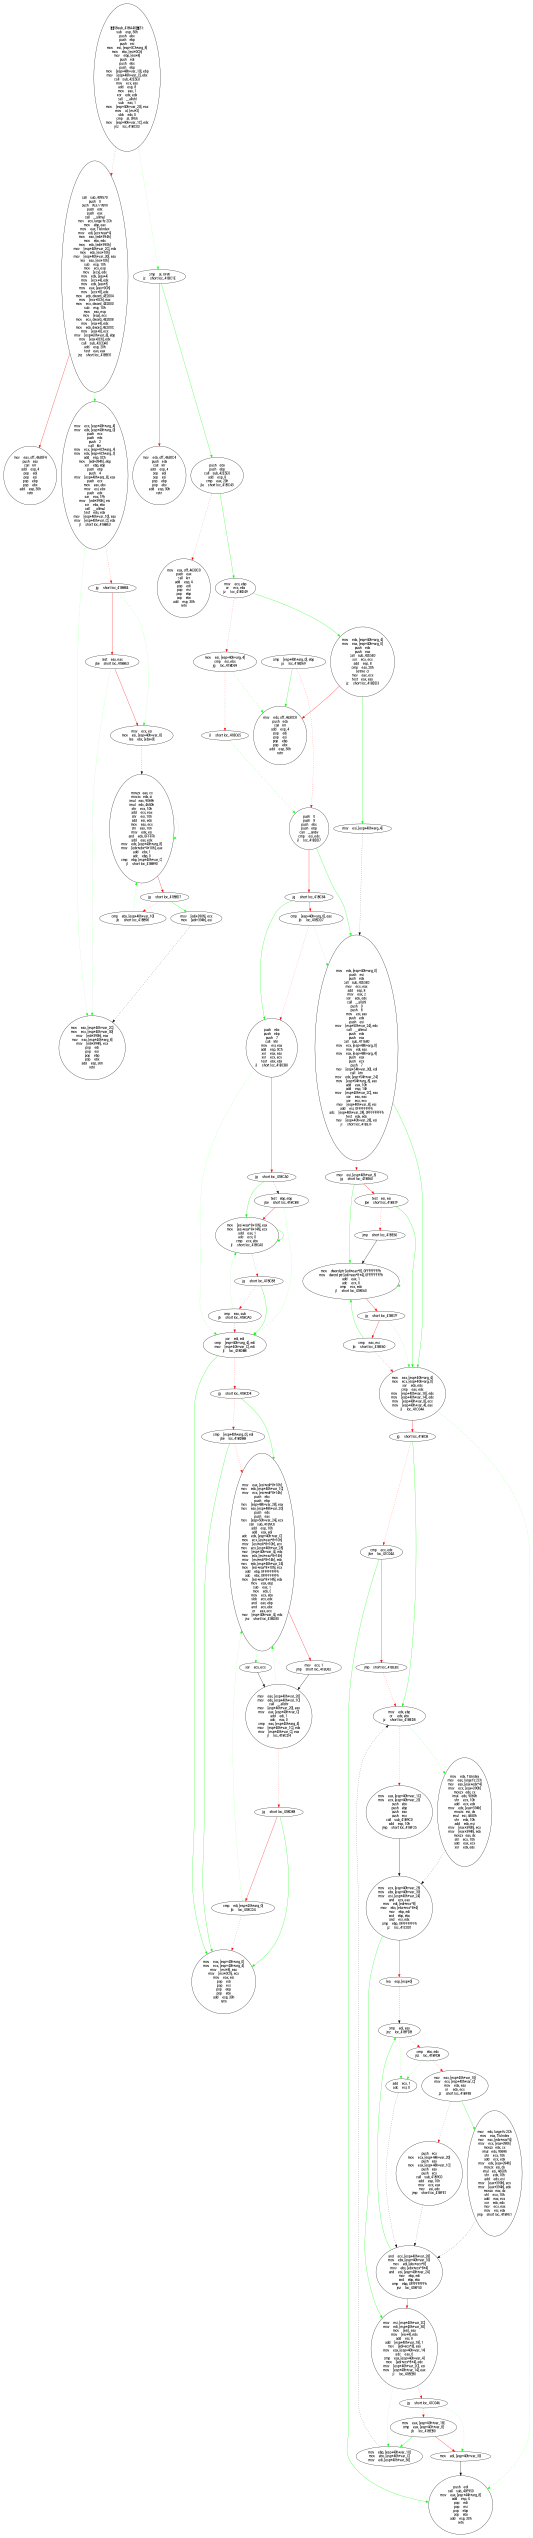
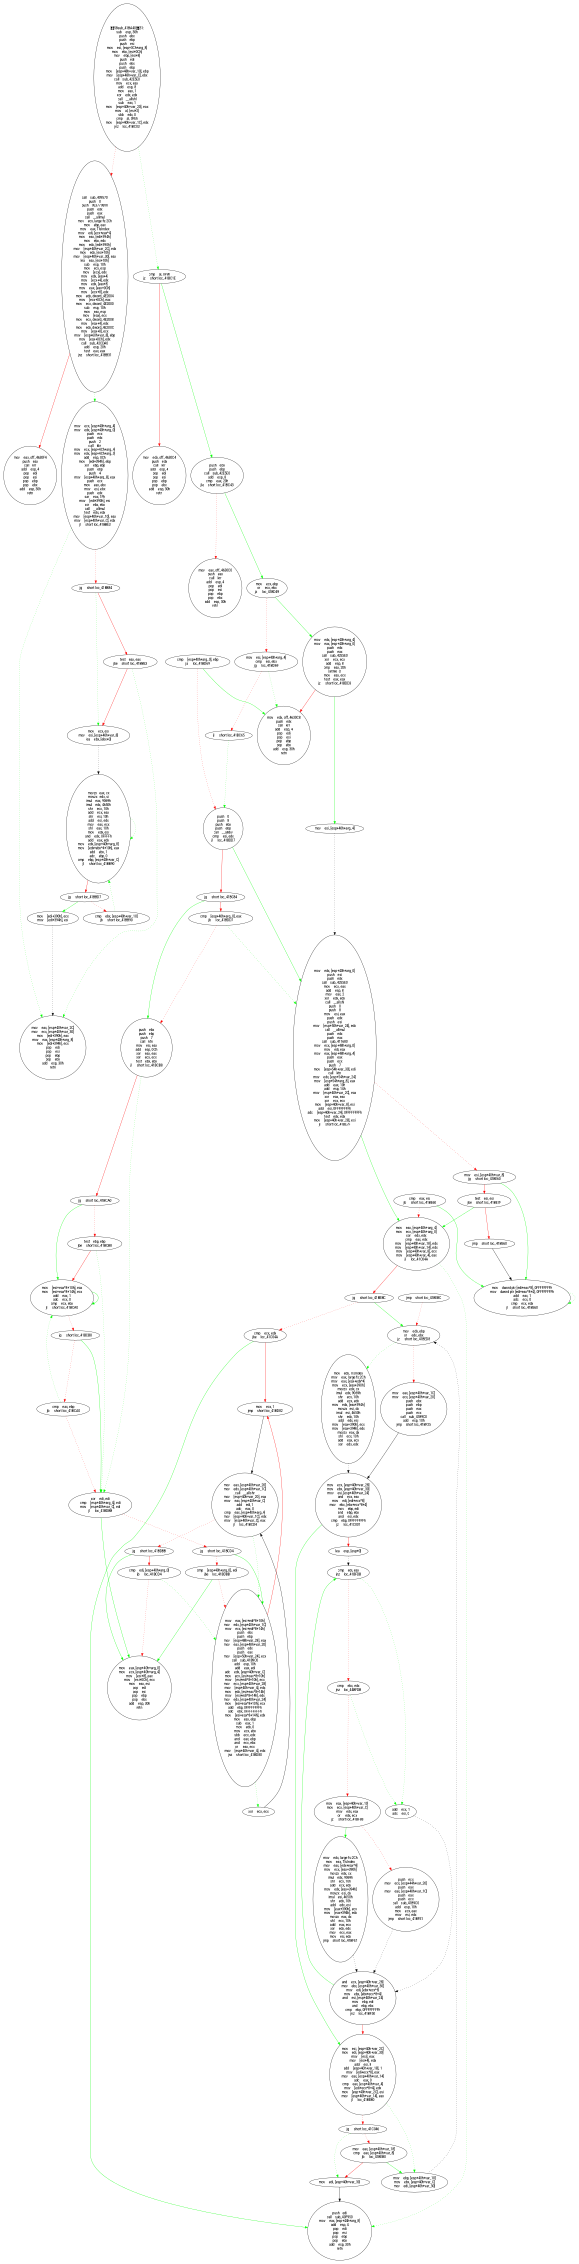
(276, 1187) -> (95, 1220)
(381, 1218) -> (487, 1222)
(235, 1316) -> (63, 1409)
(381, 1316) -> none
(412, 1437) -> (369, 1298)
(381, 1610) -> (265, 1371)
(428, 2054) -> (348, 1688)
